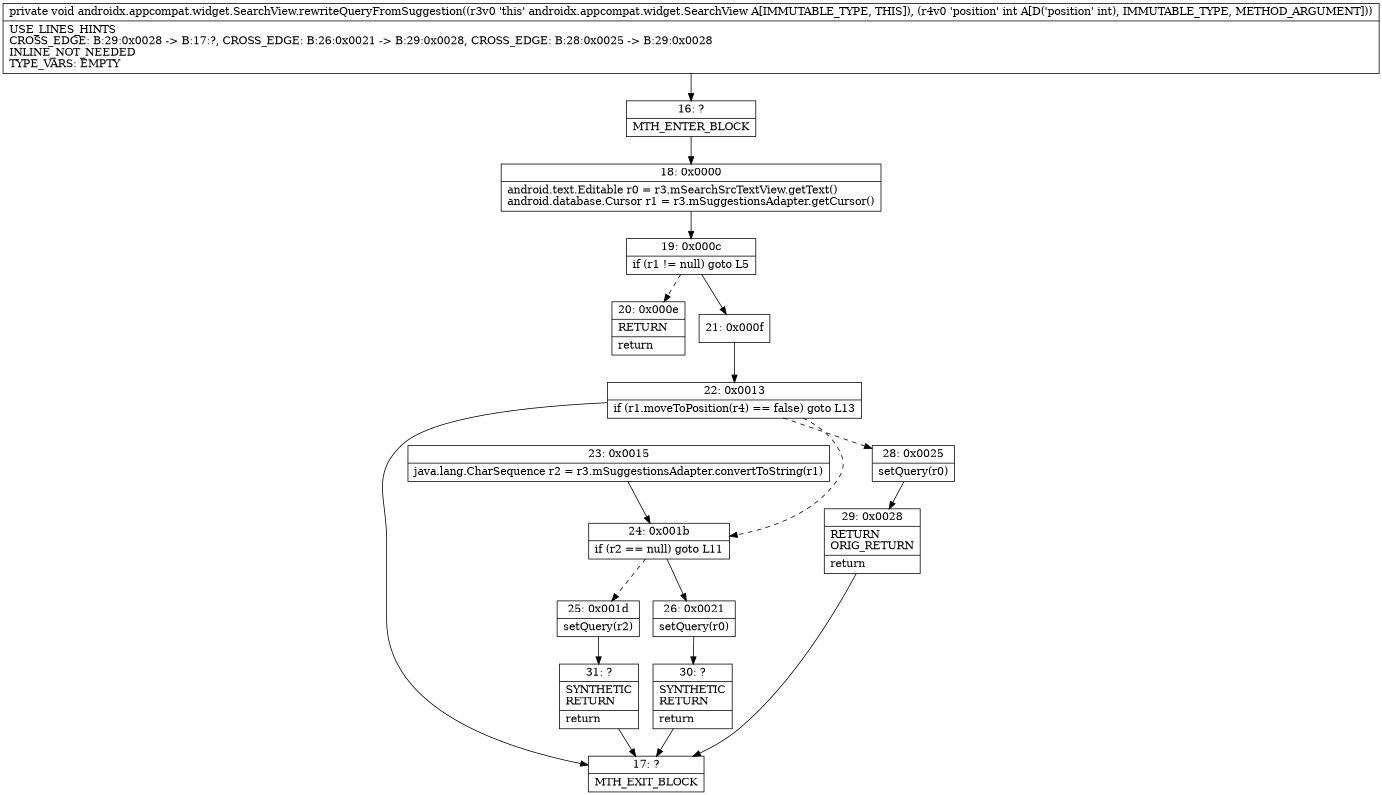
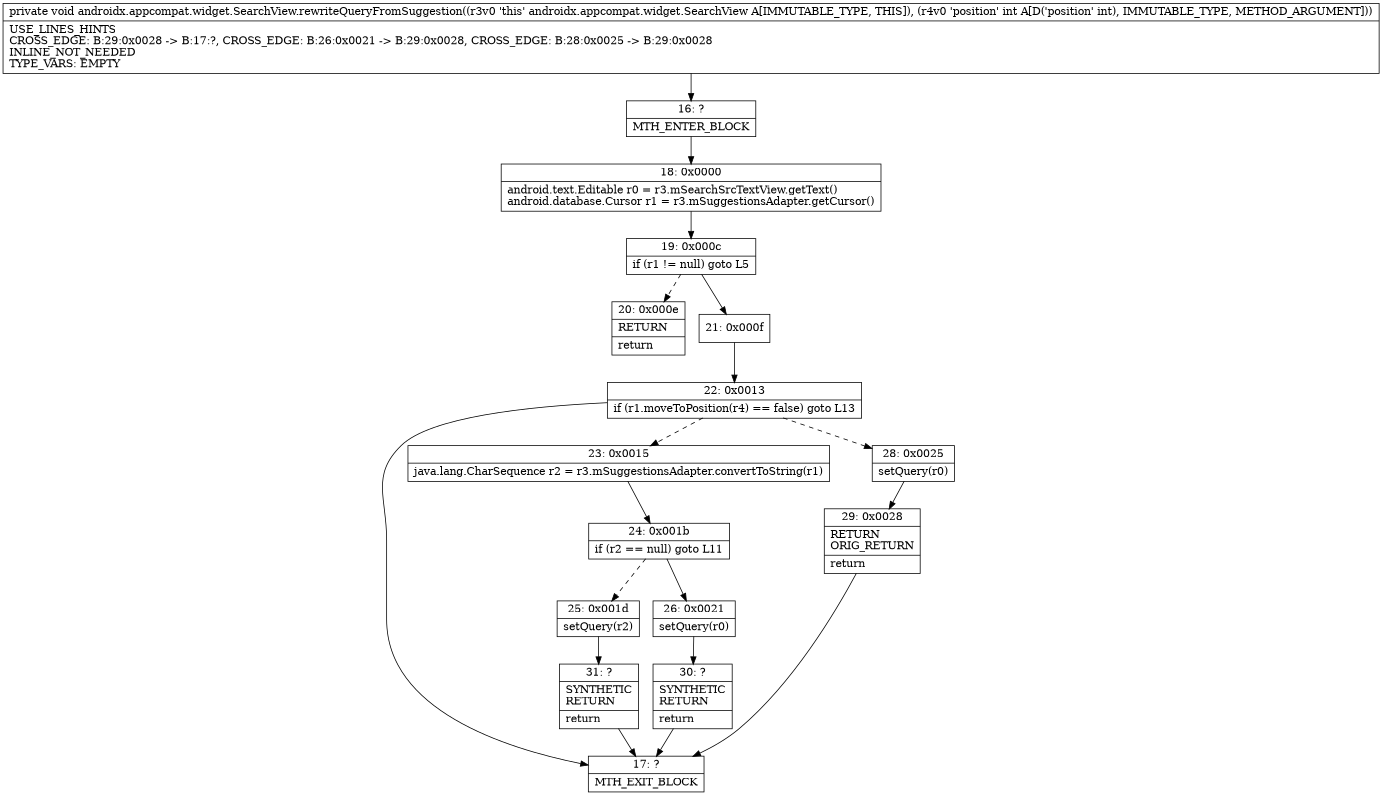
(826, 494) -> (680, 430)
